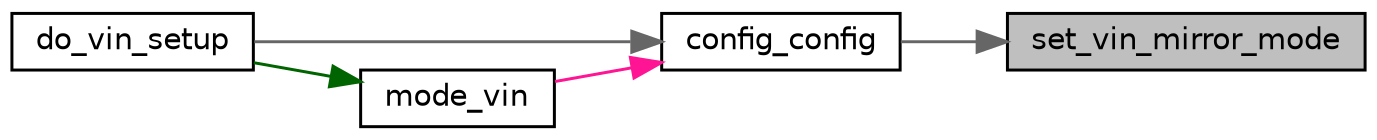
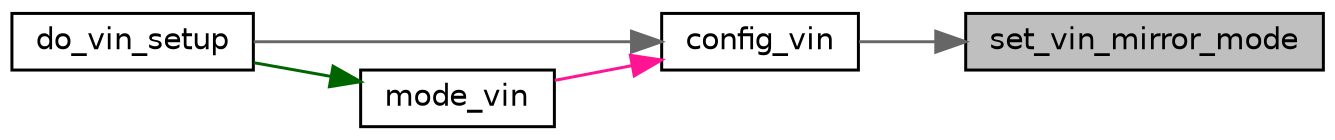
(781, 42) -> (760, 42)
